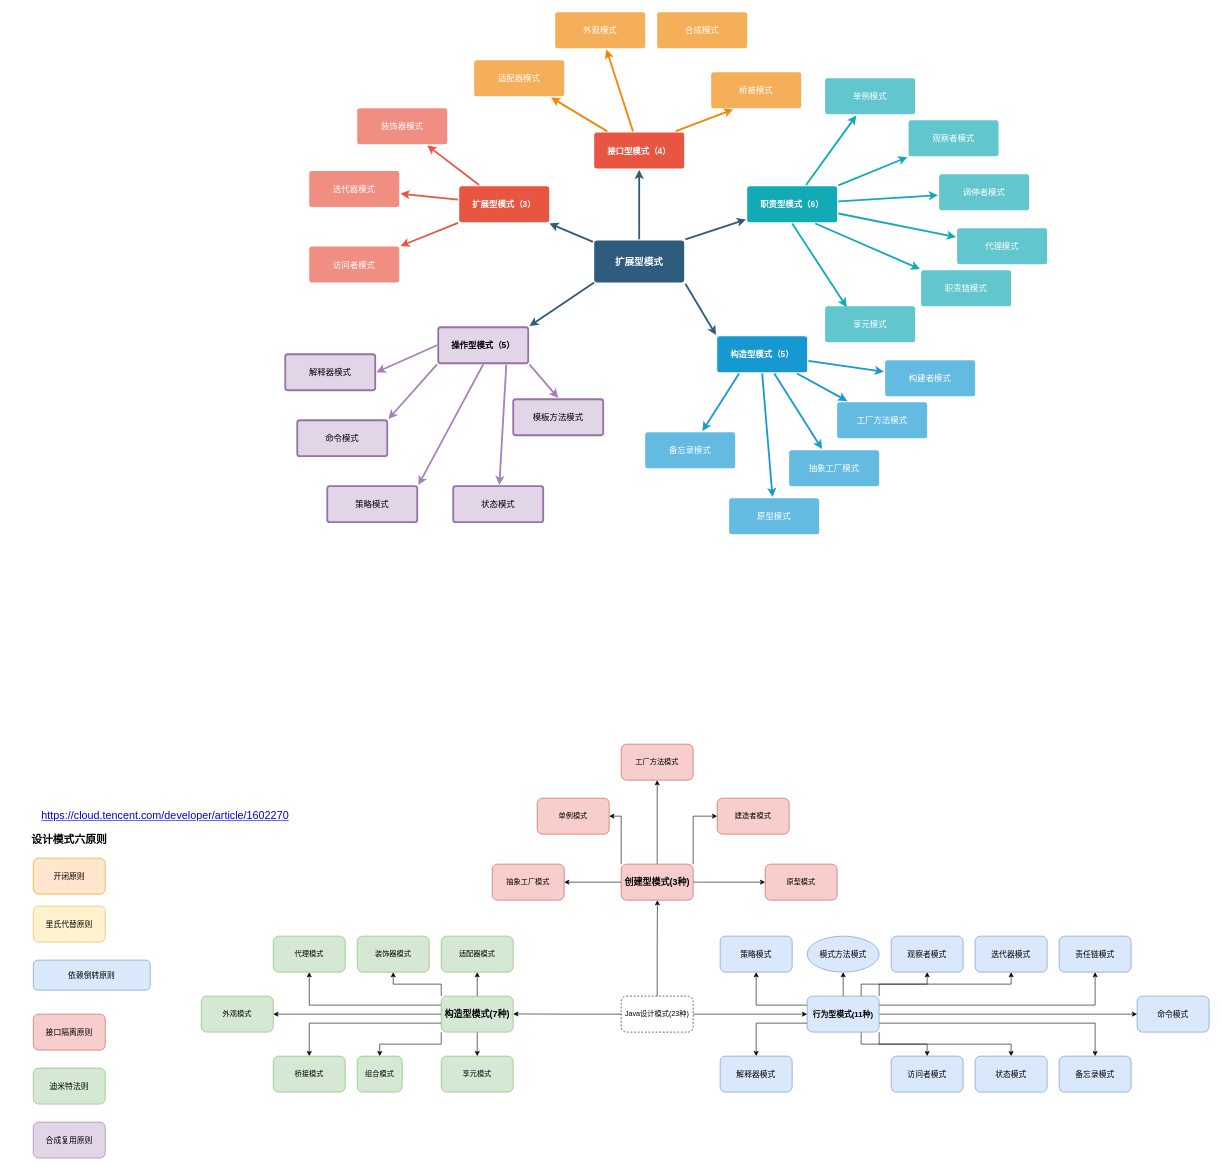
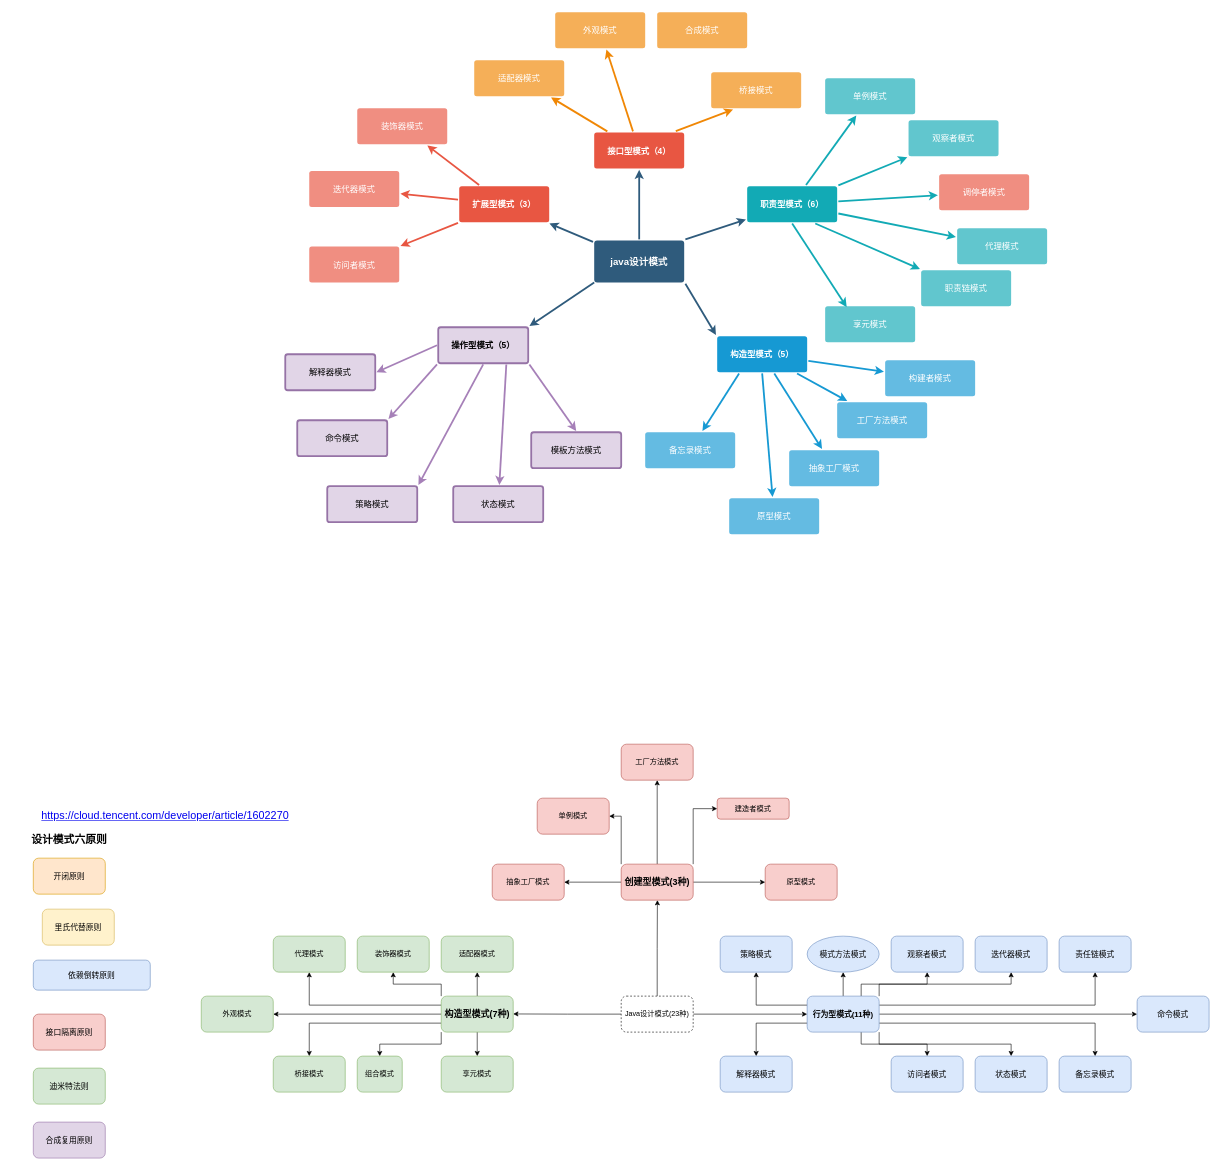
(984, 192) -> (984, 192)
(639, 262) -> (639, 262)
(558, 417) -> (576, 450)
(753, 816) -> (753, 809)
(69, 924) -> (78, 927)
